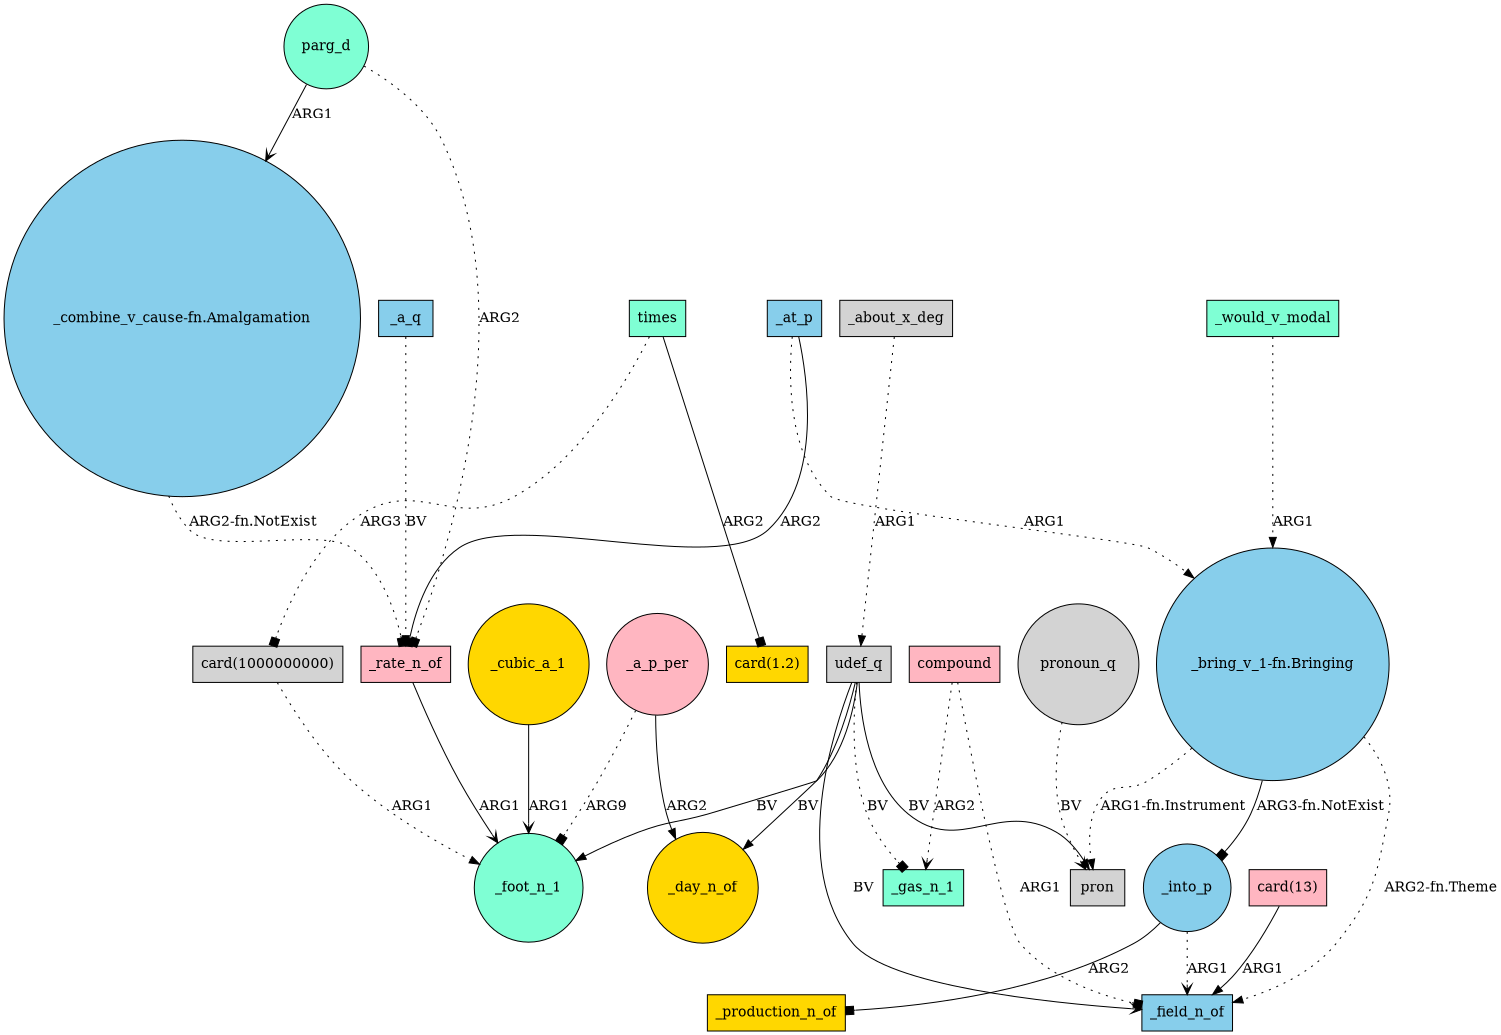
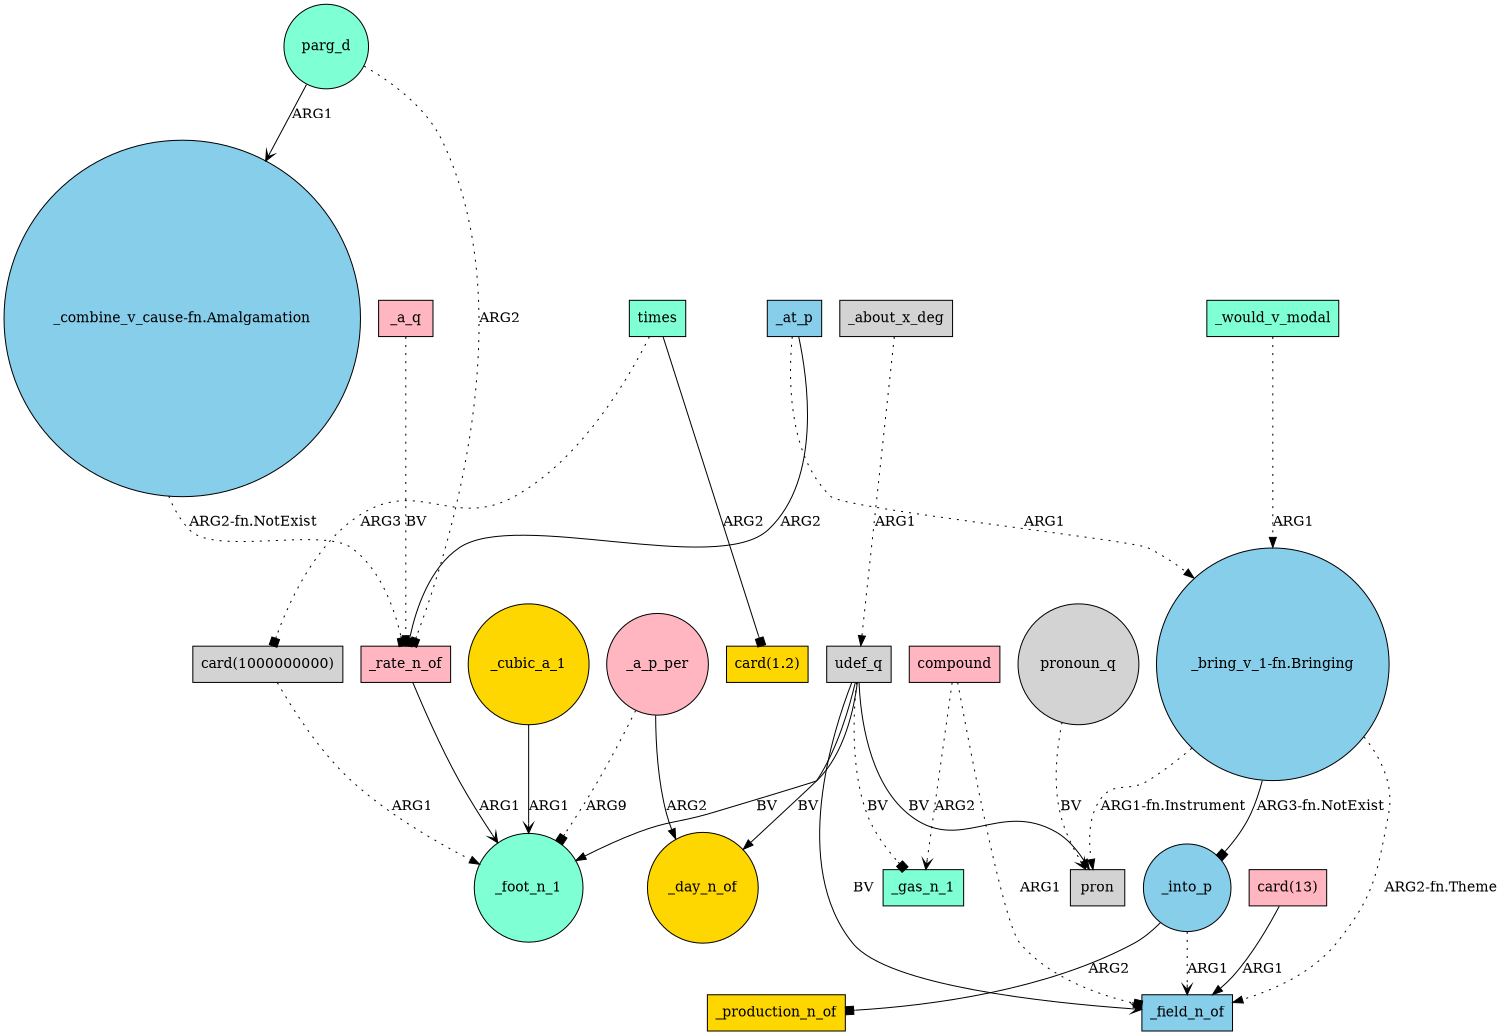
(406, 318) -> (406, 318)
